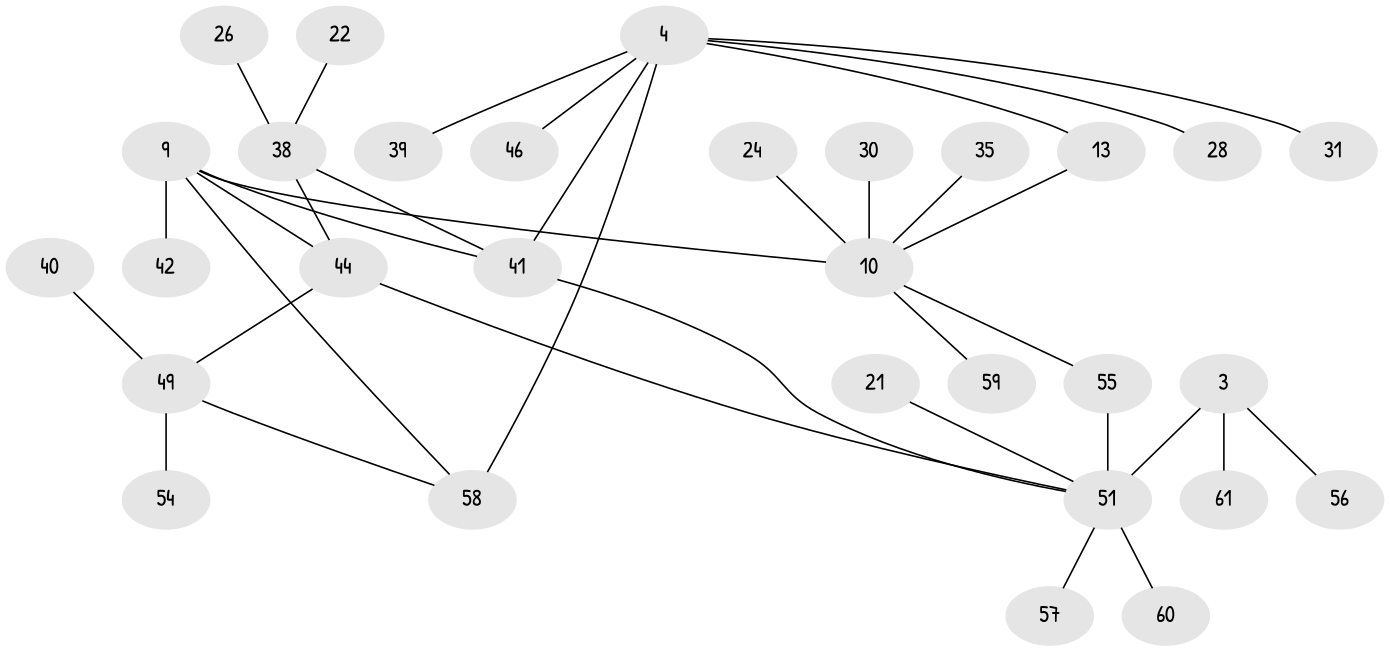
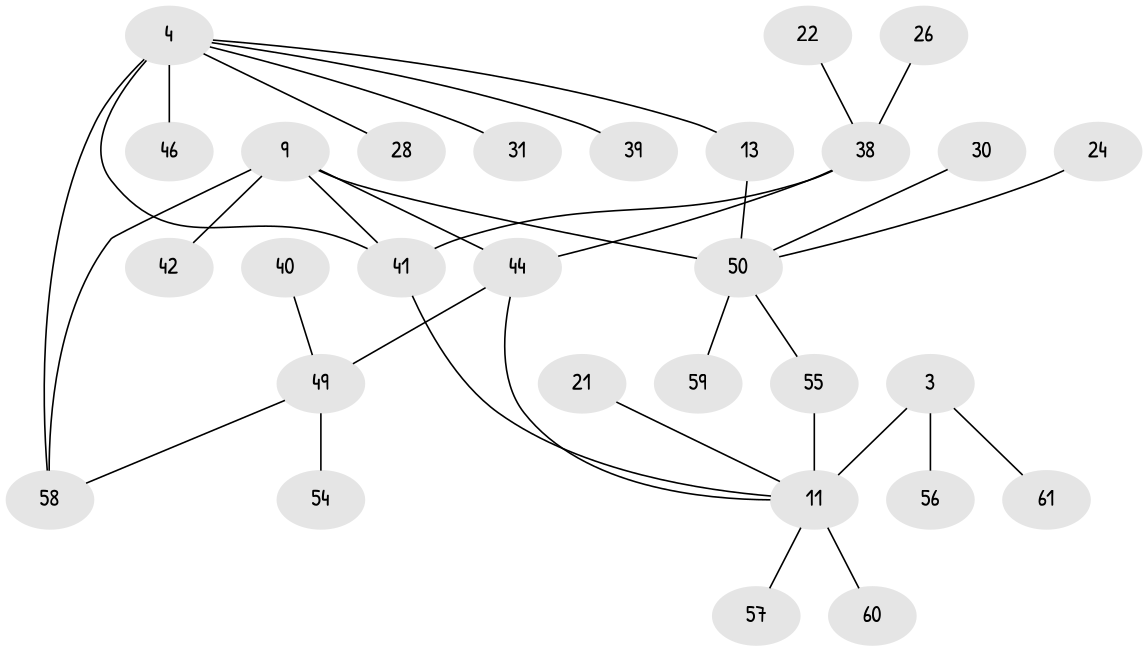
(985, 152) -> none
(869, 268) -> (739, 268)
(1108, 500) -> (814, 500)
